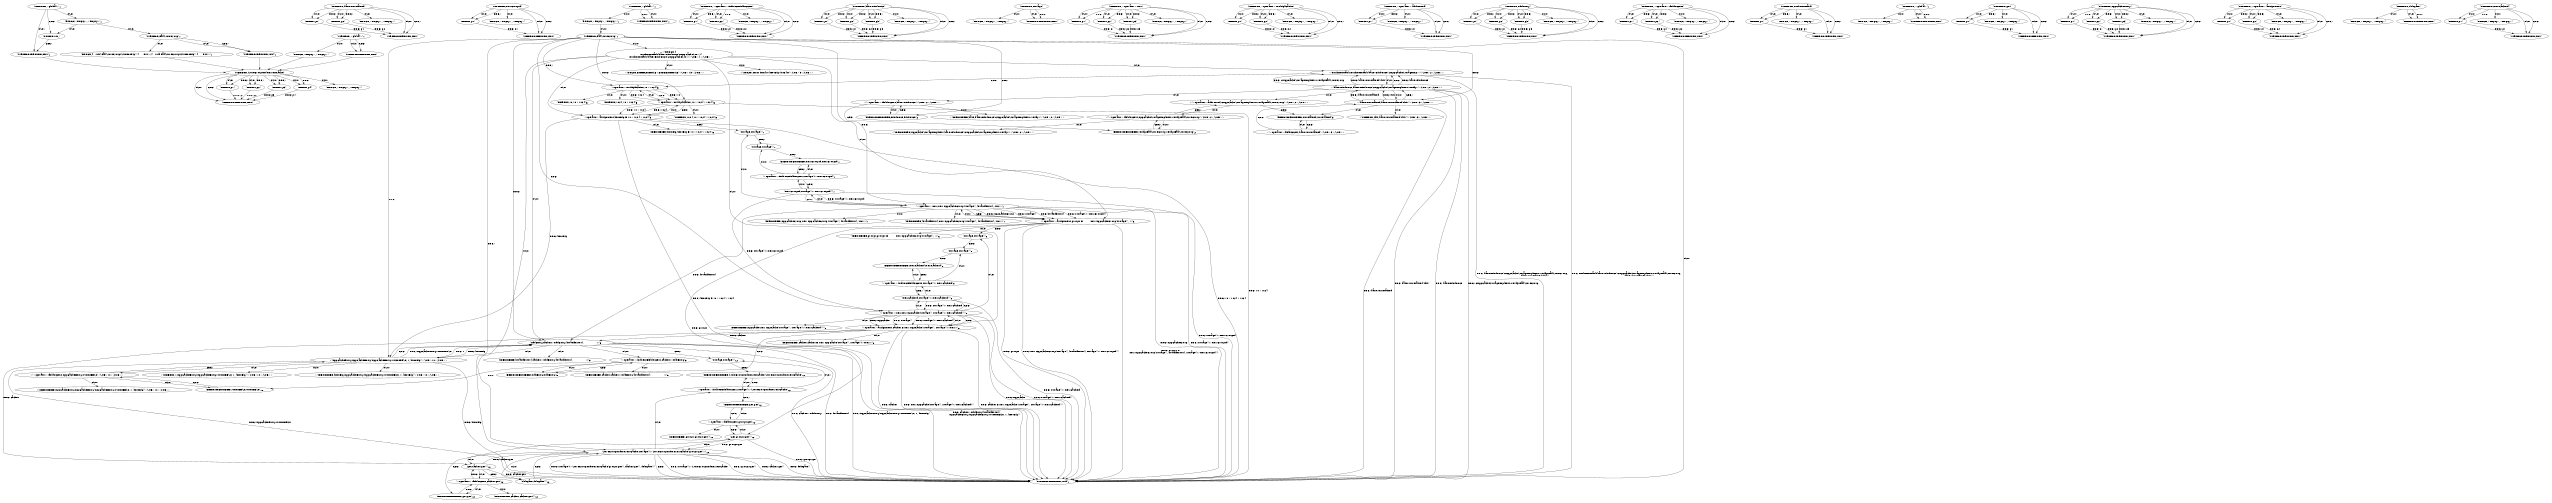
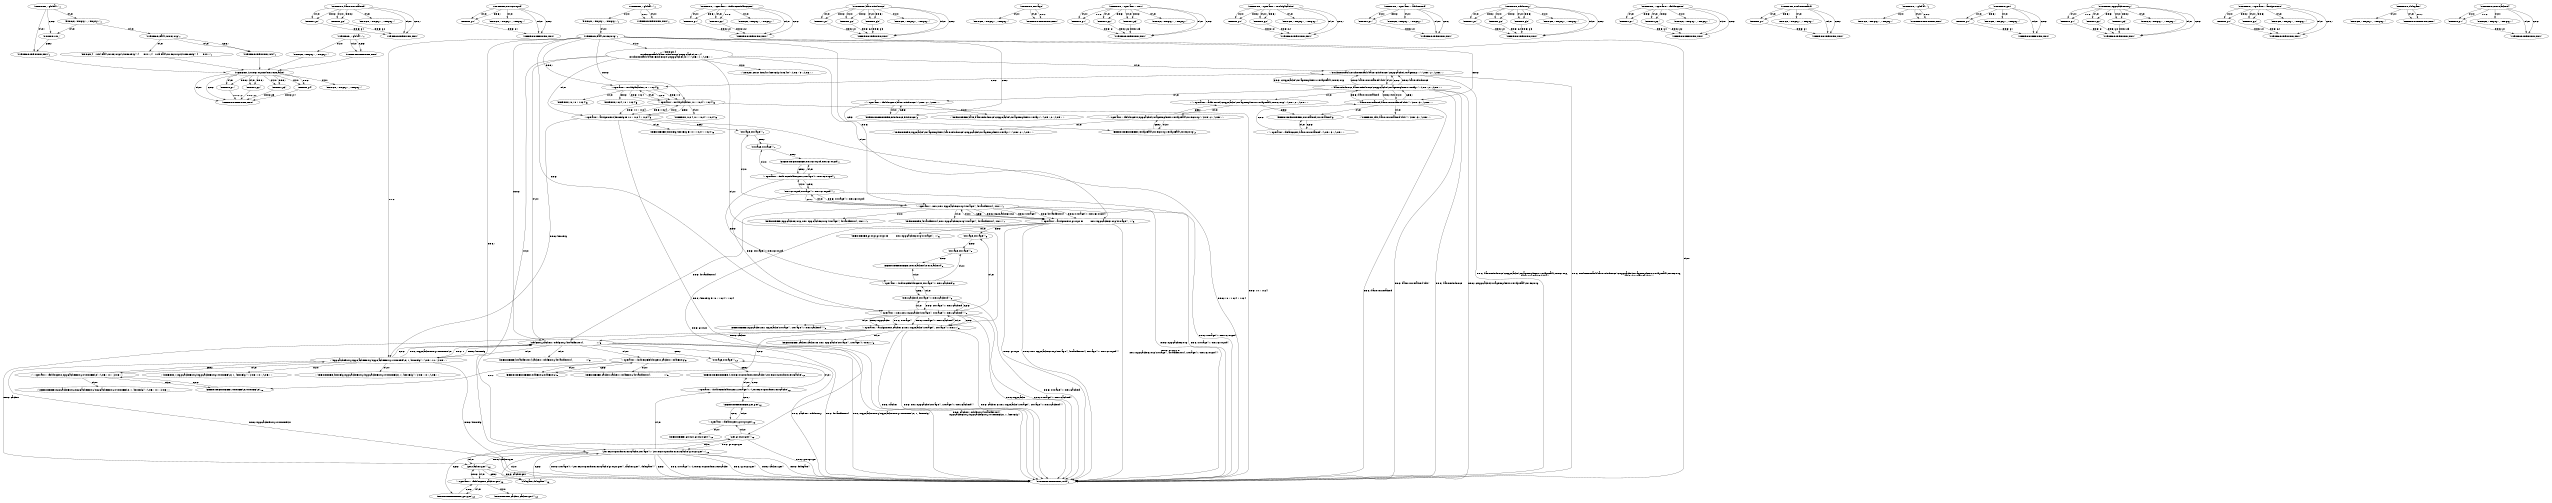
(665, 73) -> none
(624, 95) -> (624, 95)
(920, 273) -> (762, 251)
(731, 430) -> none
